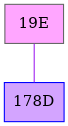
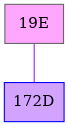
(34, 102) -> (34, 102)
